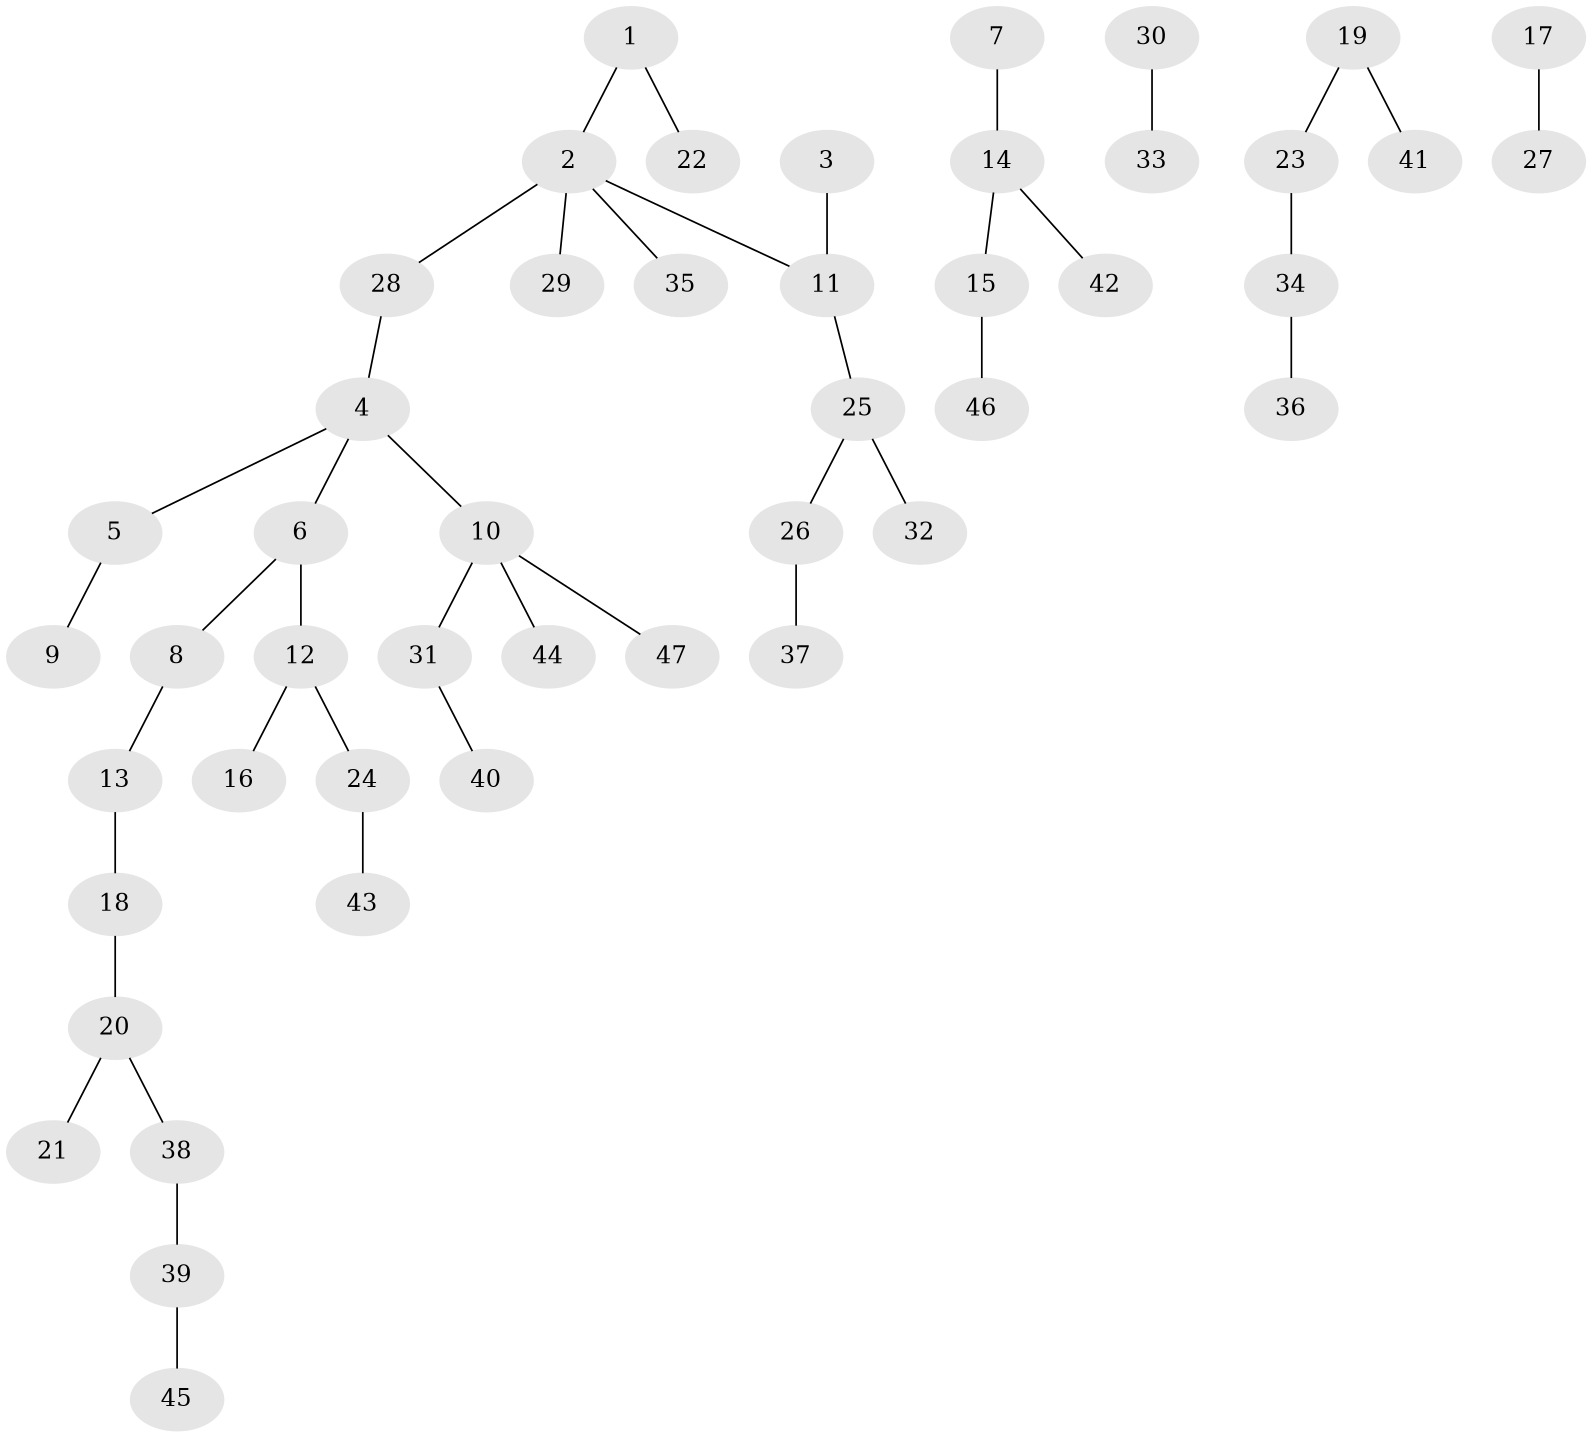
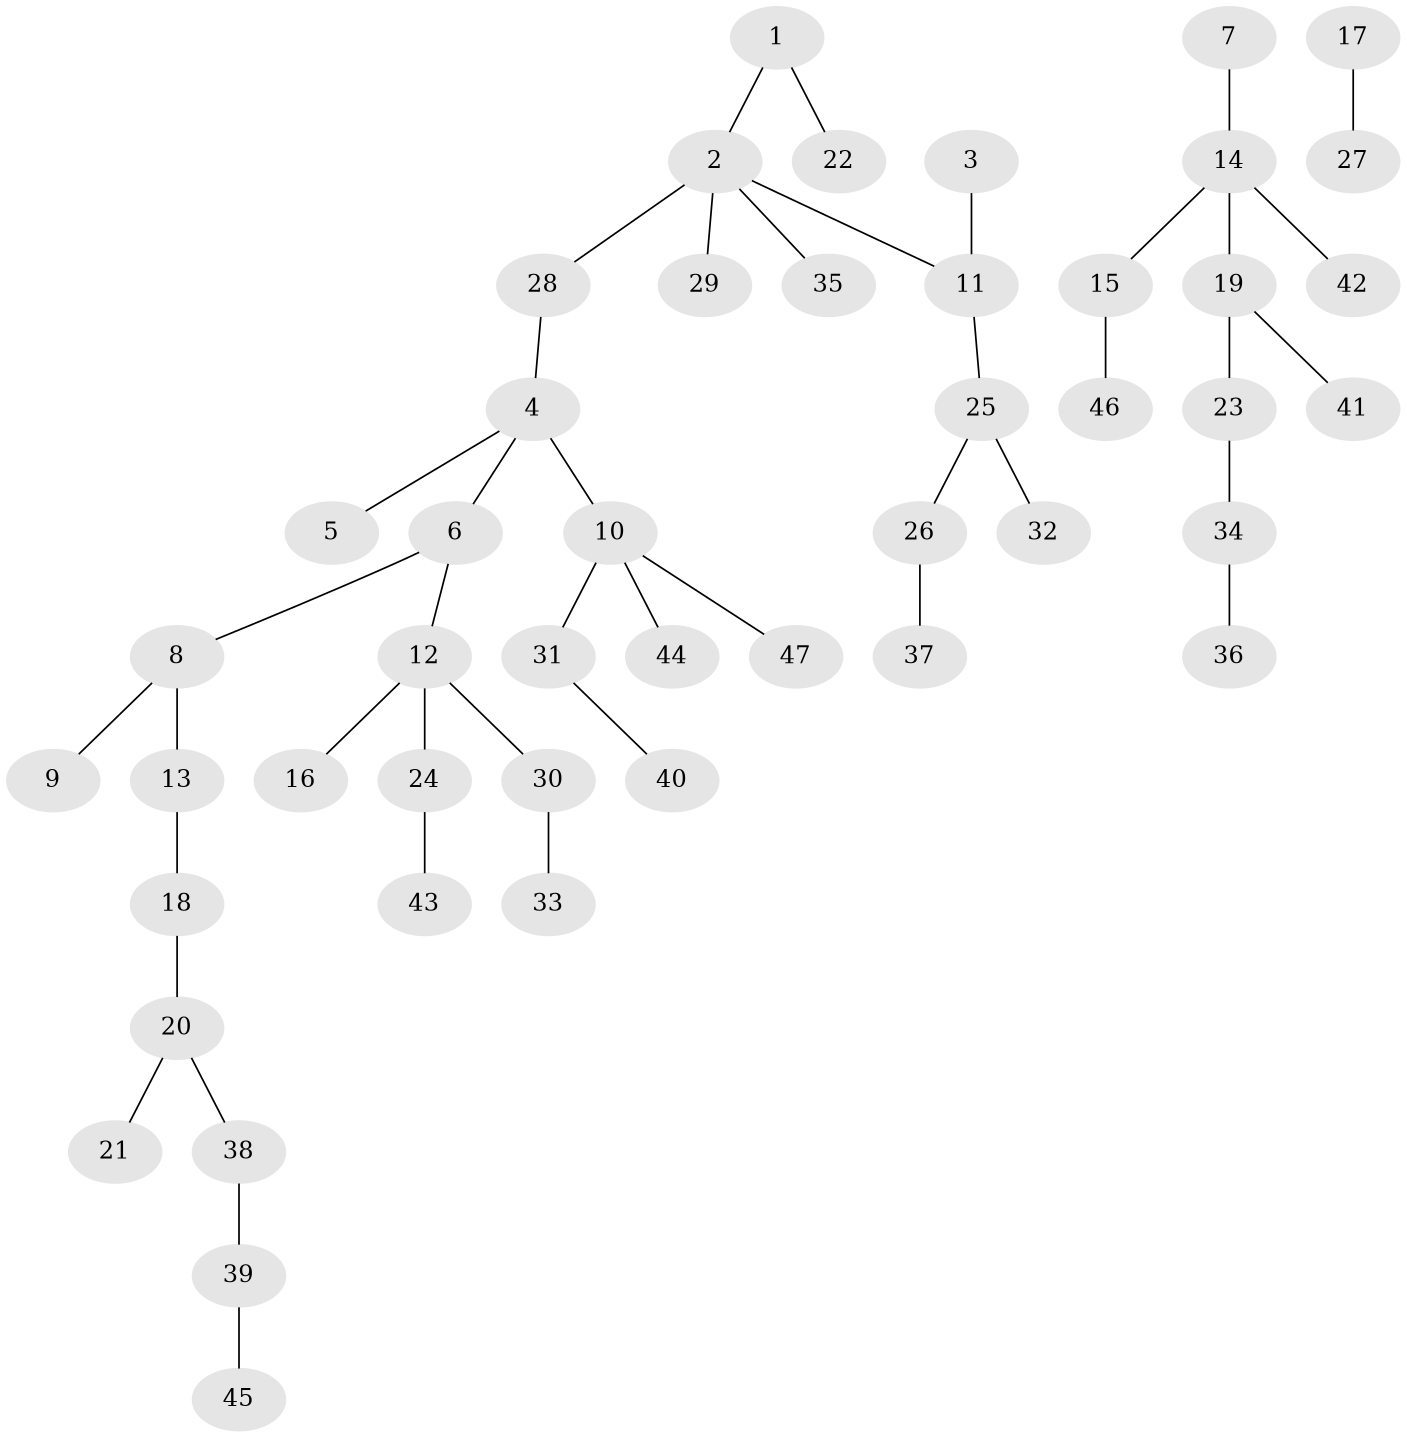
none -> (1229, 224)
(84, 595) -> (115, 719)
none -> (486, 719)
